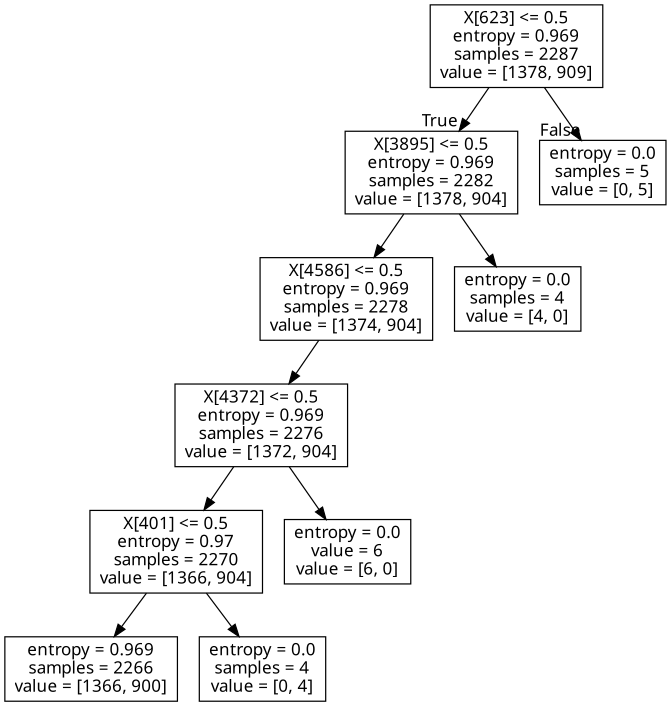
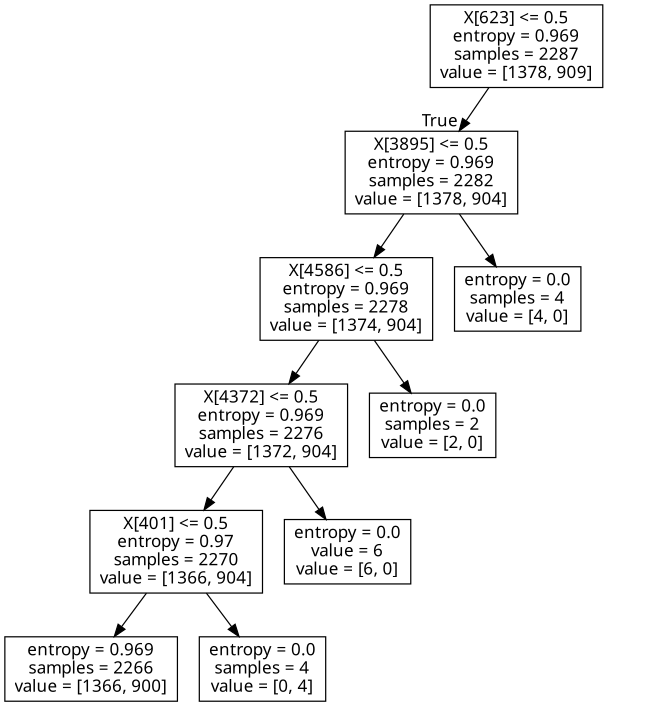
(603, 173) -> none
none -> (433, 425)
